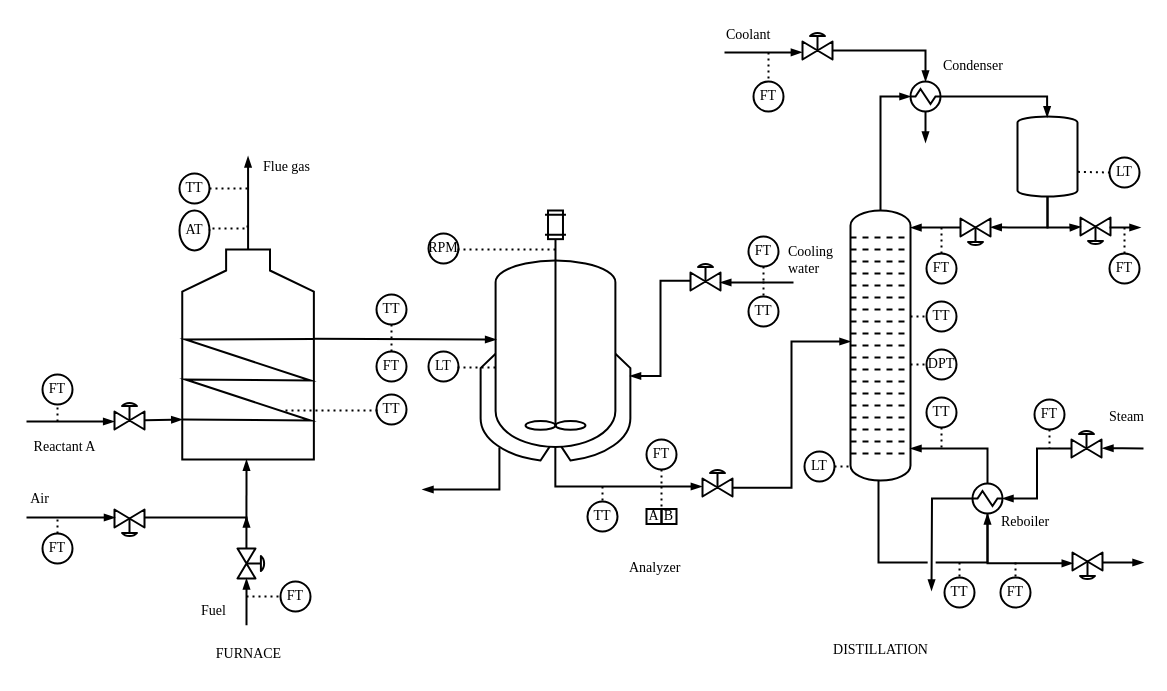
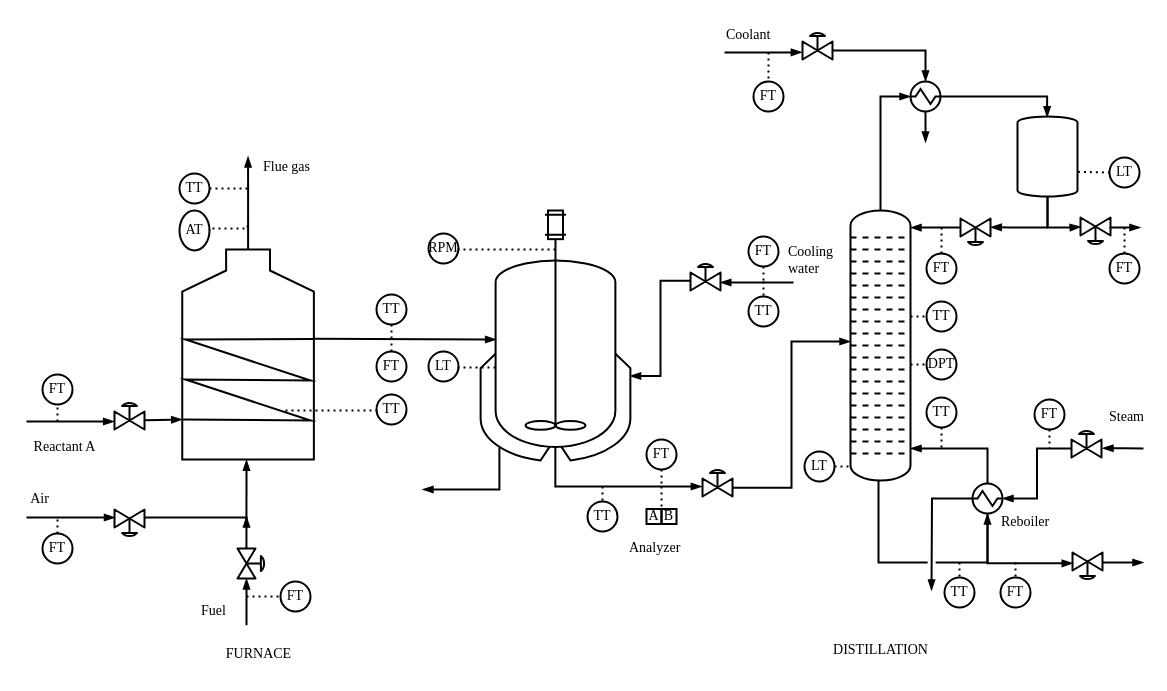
(985, 67) -> none
(664, 569) -> (664, 549)
(248, 655) -> (258, 655)
